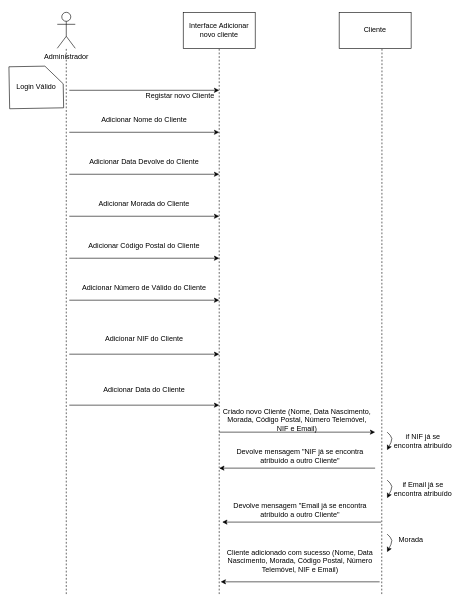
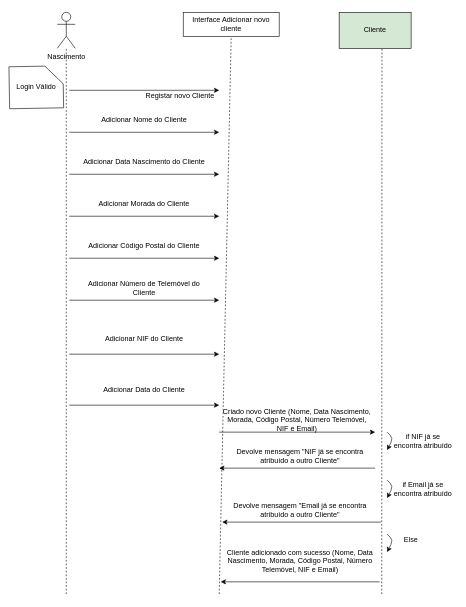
(219, 30) -> (231, 24)
(375, 30) -> (375, 30)
(67, 57) -> (67, 57)
(144, 162) -> (144, 162)
(144, 288) -> (144, 288)
(411, 540) -> (411, 540)
